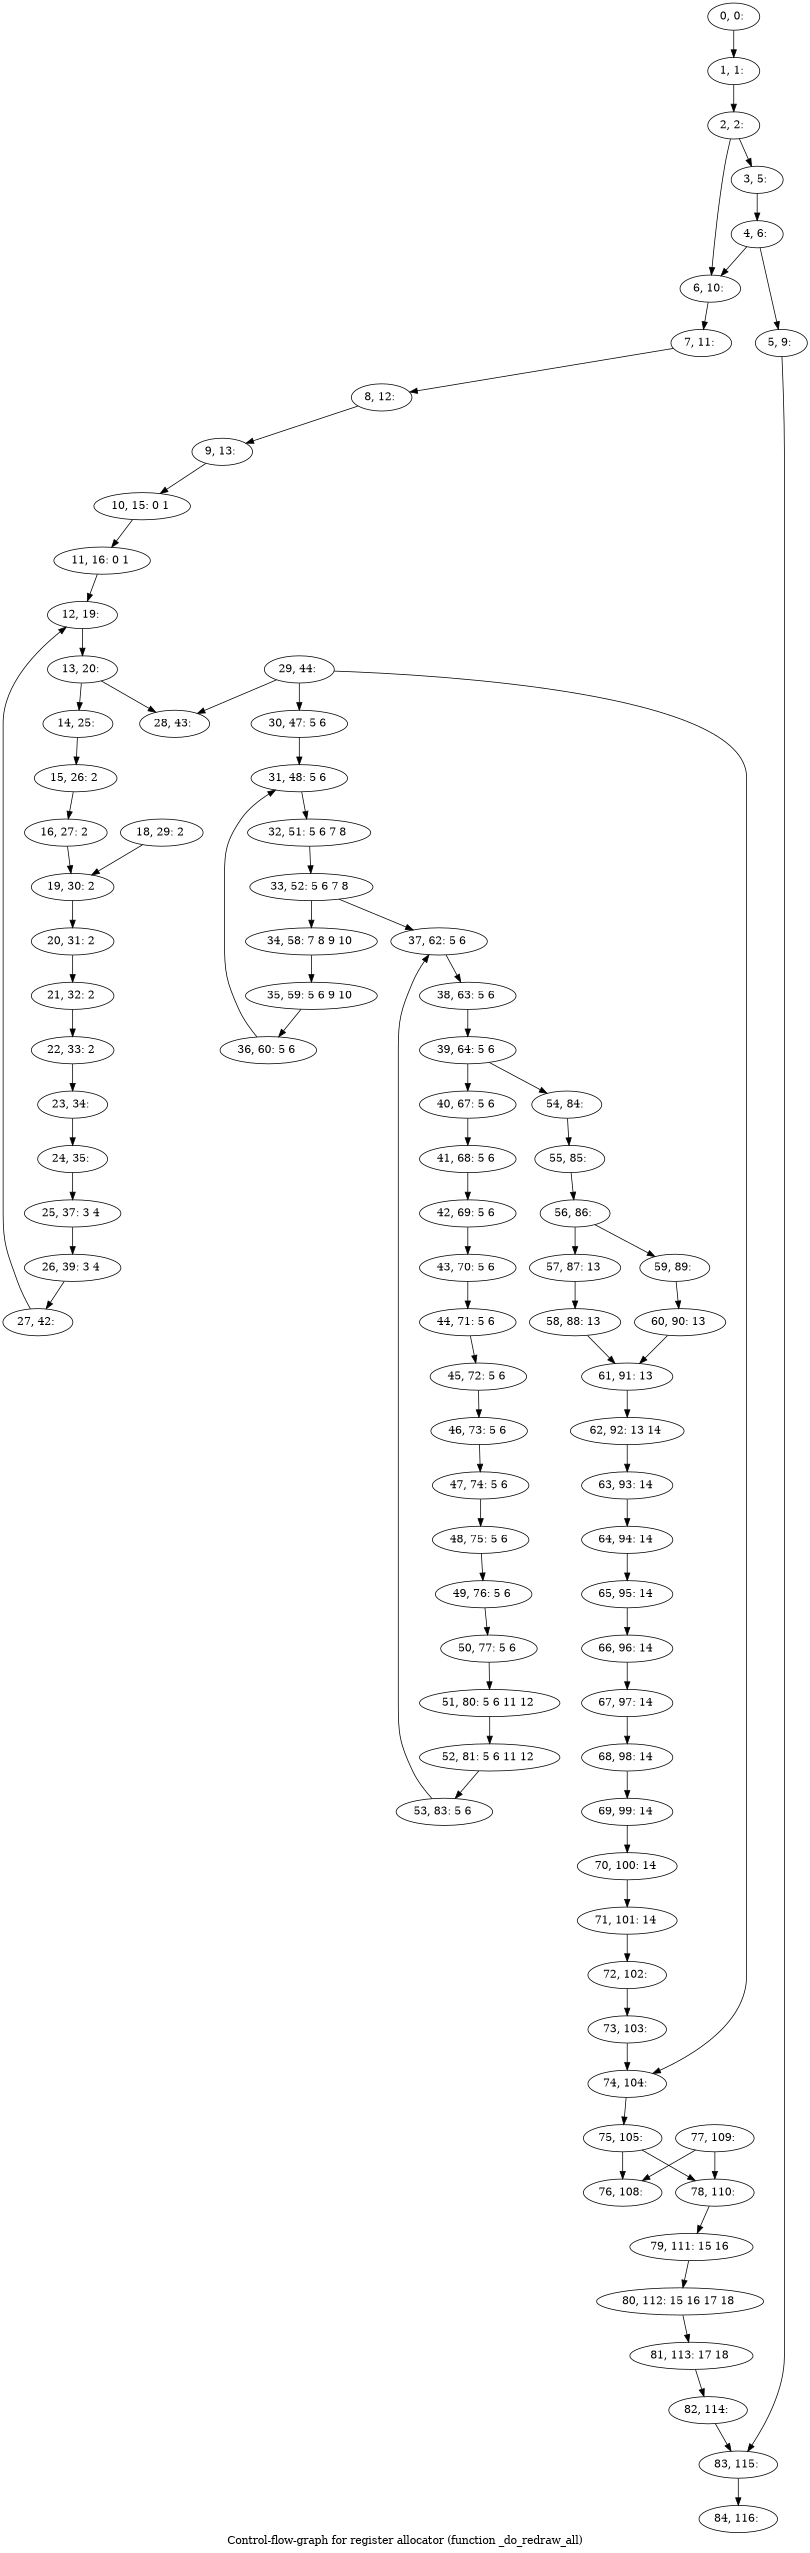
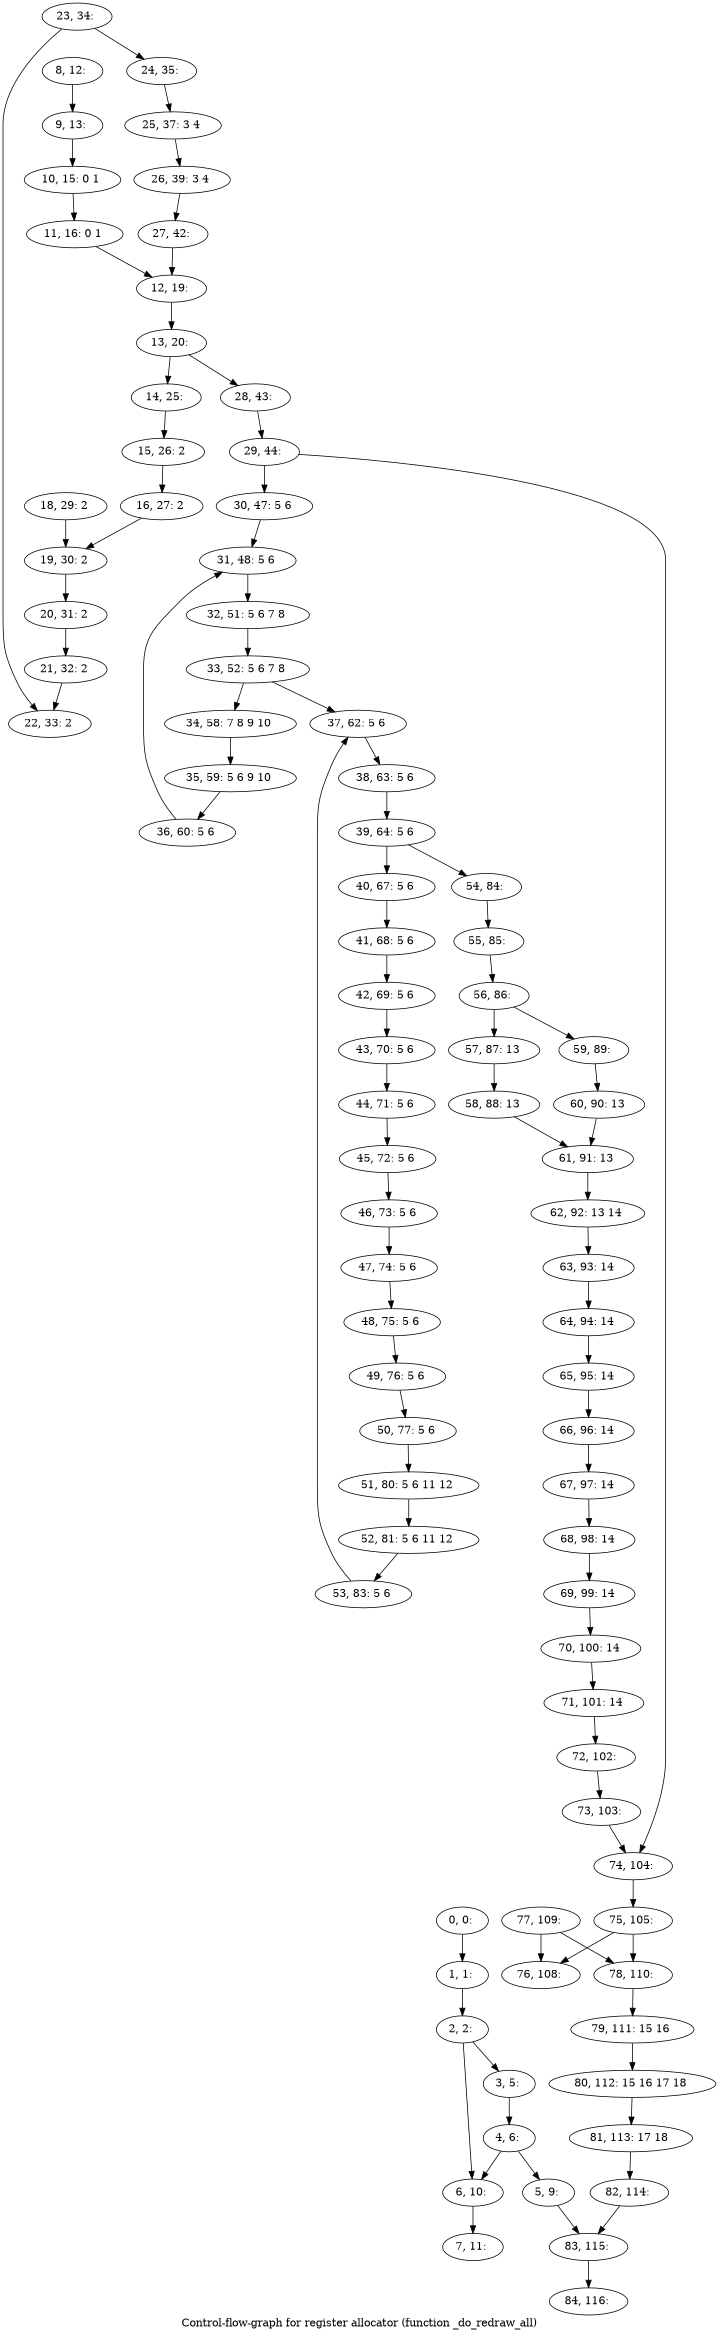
(545, 370) -> none
(240, 695) -> (259, 421)
(73, 1074) -> (3, 361)
